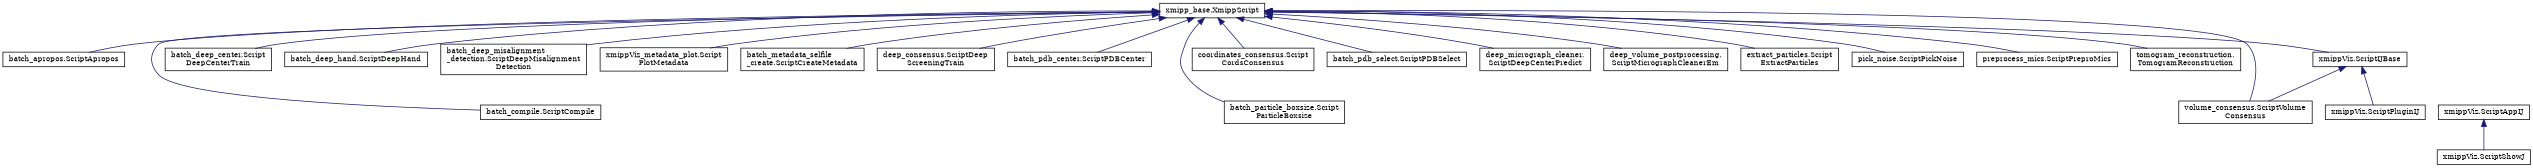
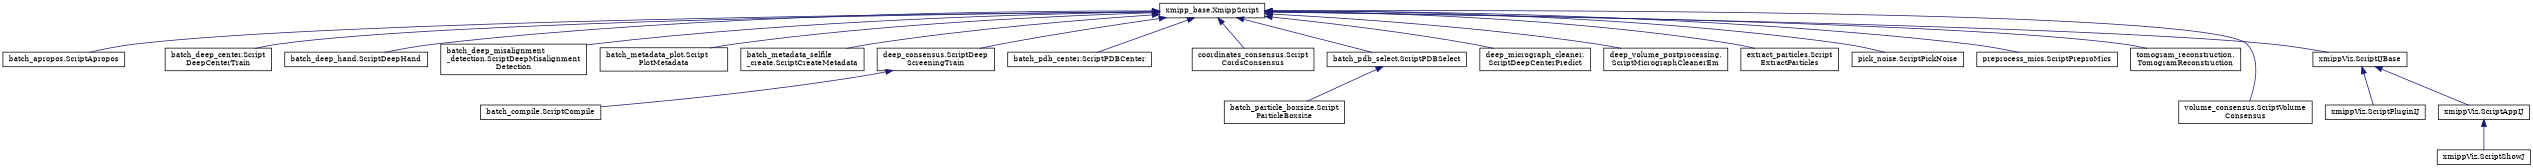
(664, 59) -> (664, 59)
(152, 63) -> (744, 92)
(1183, 70) -> (1342, 85)
(2304, 85) -> (2425, 87)
